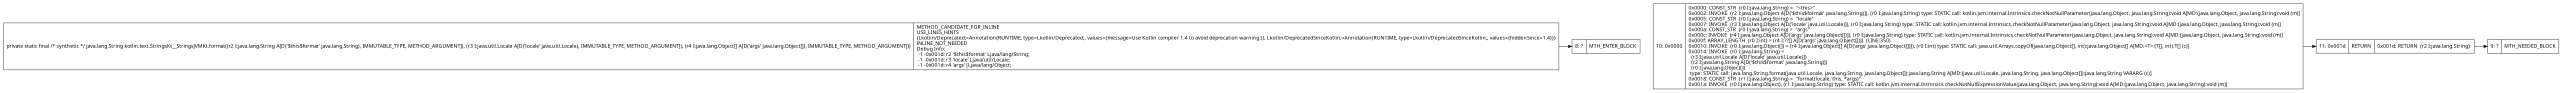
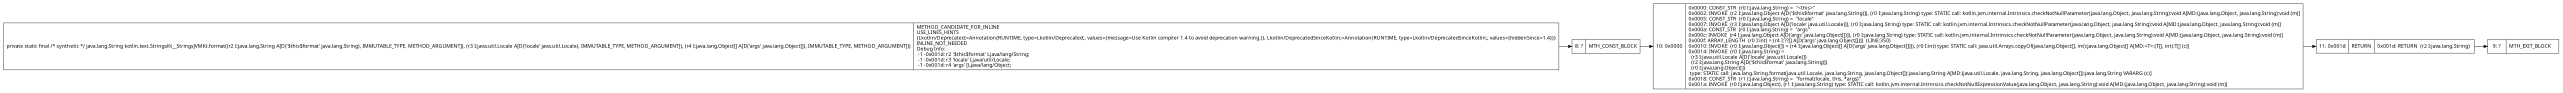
(1613, 46) -> (1613, 46)
none -> (1645, 46)
(2530, 46) -> (2530, 46)
